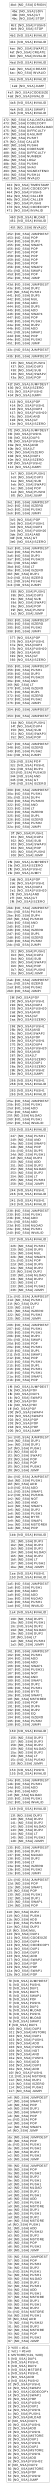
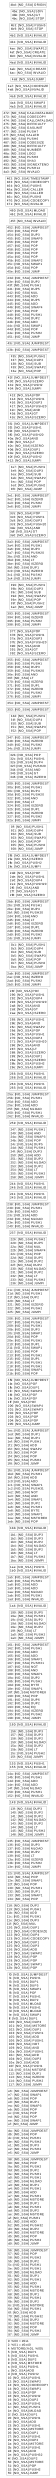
(28, 79) -> none
